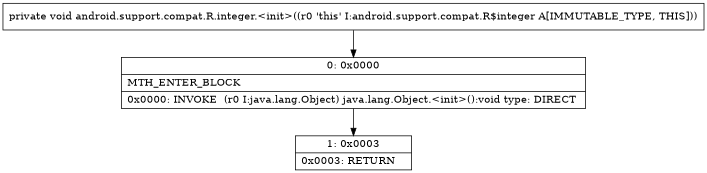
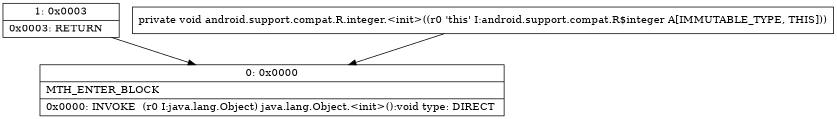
(353, 118) -> (150, 50)
